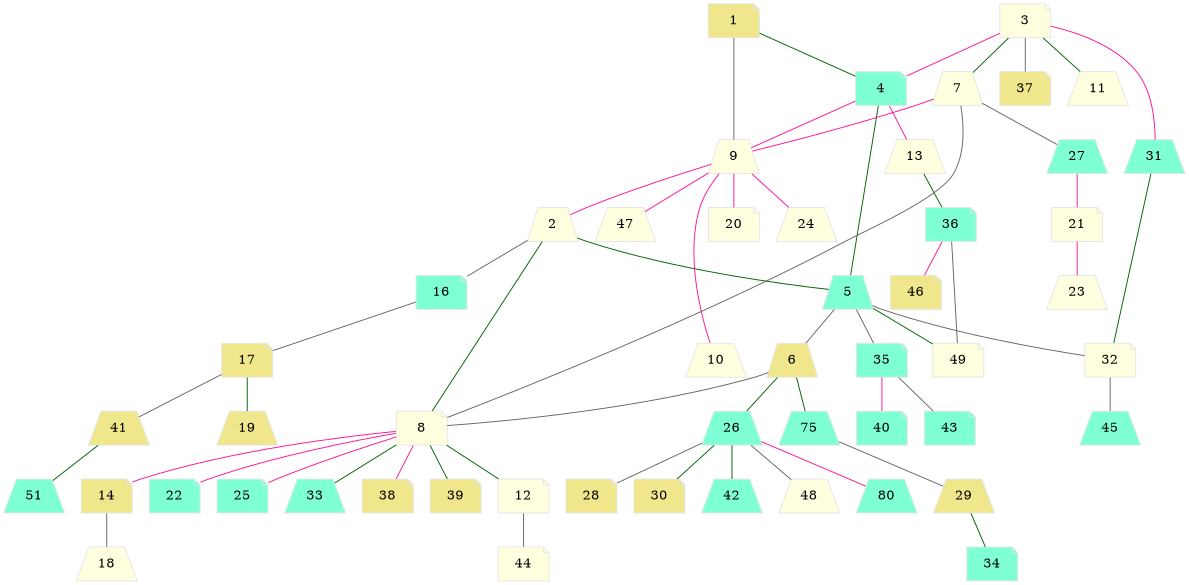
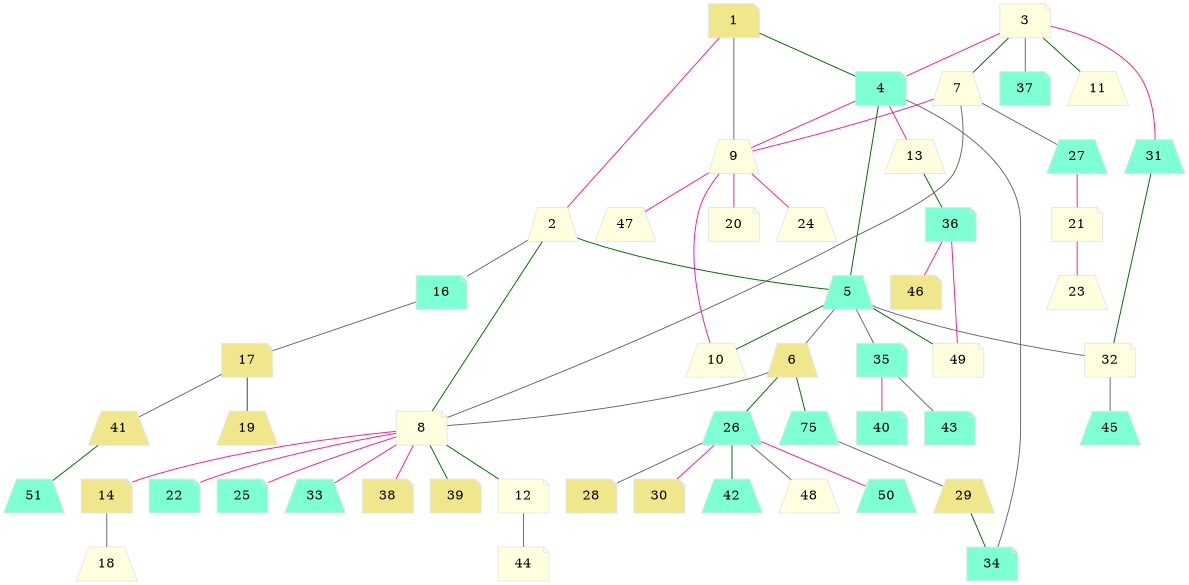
(1025, 89) -> (1025, 89)
(640, 188) -> (643, 123)
(955, 292) -> (955, 292)
none -> (1021, 298)
none -> (780, 327)
(696, 462) -> (696, 462)
(365, 464) -> (365, 464)
(887, 496) -> (887, 496)
